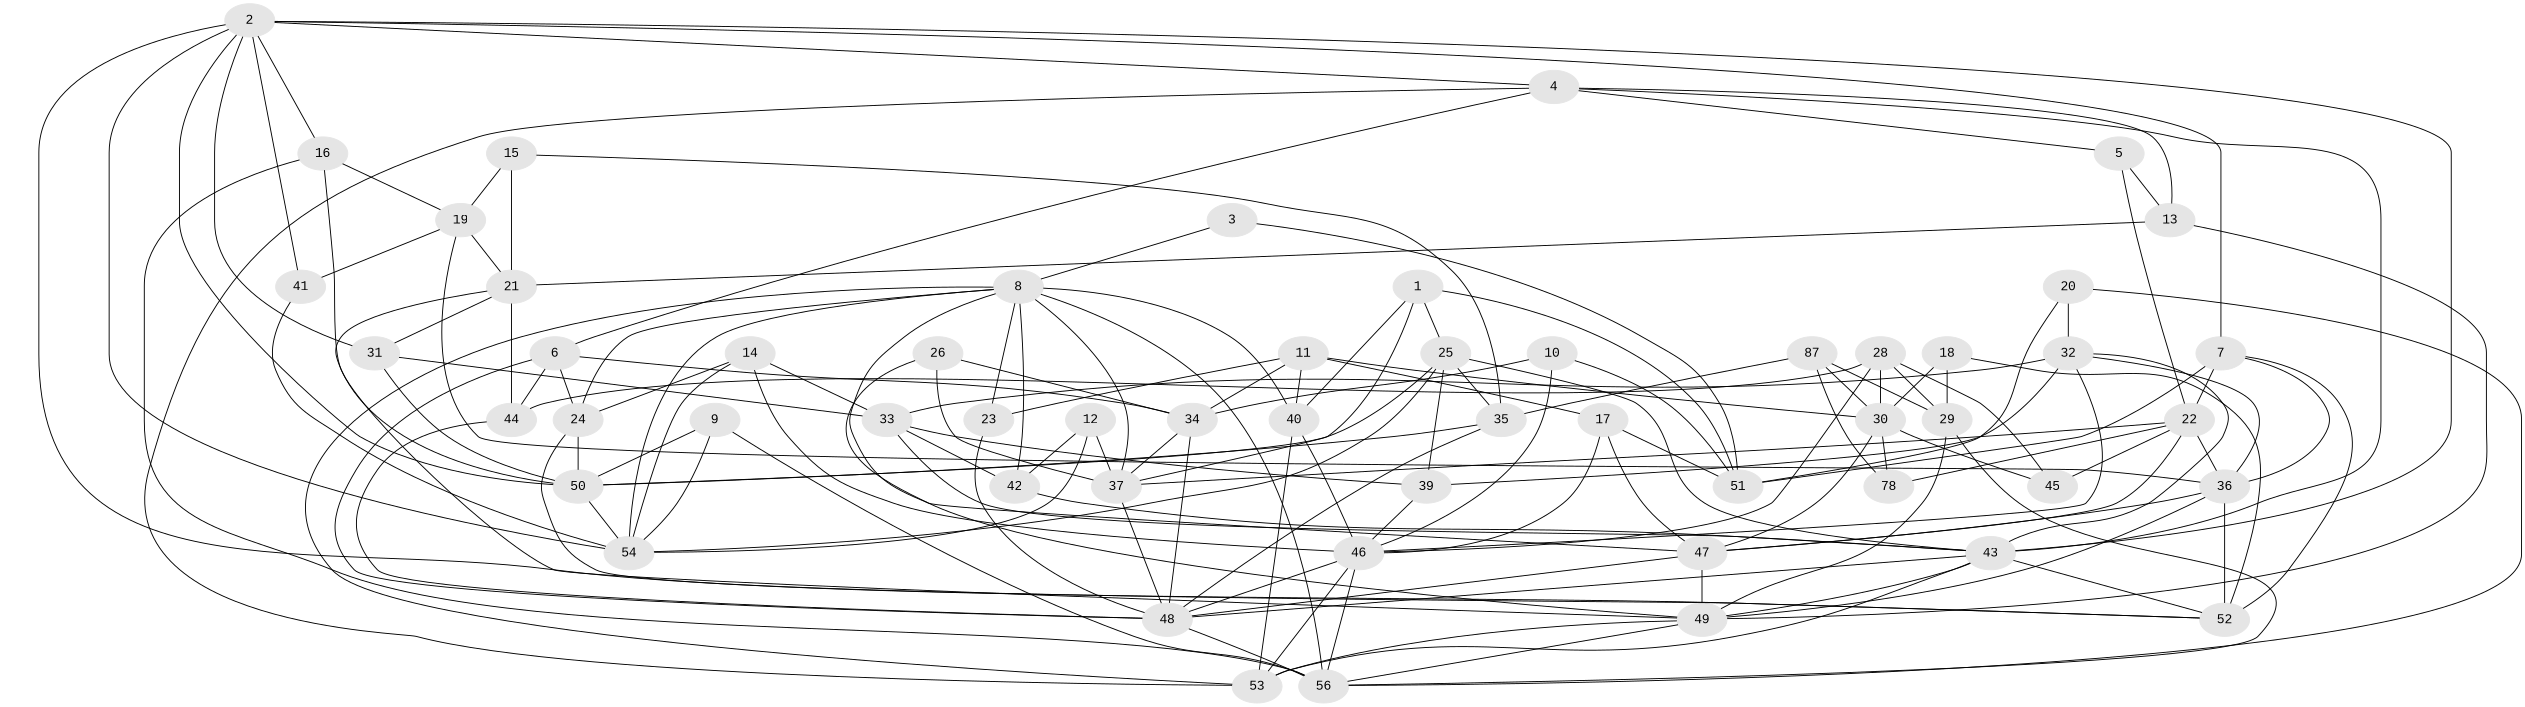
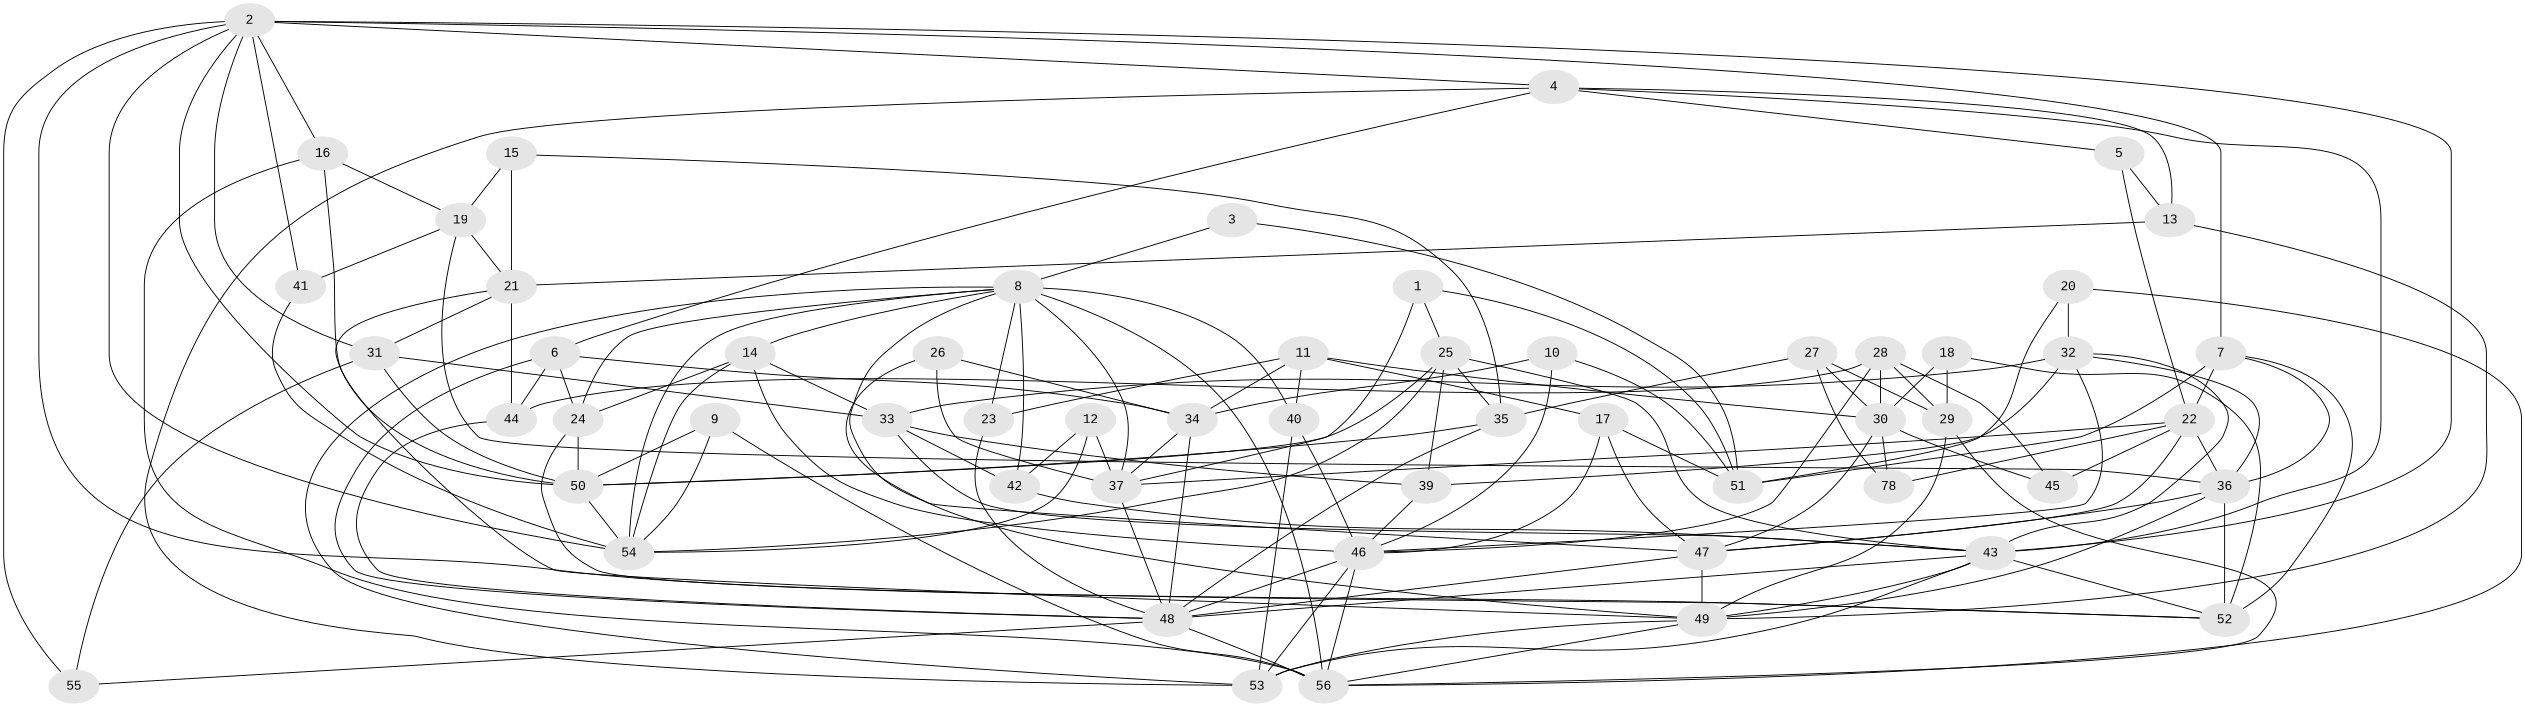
none -> (881, 313)
(1356, 353) -> none
(1812, 353) -> (1812, 353)
none -> (74, 686)
